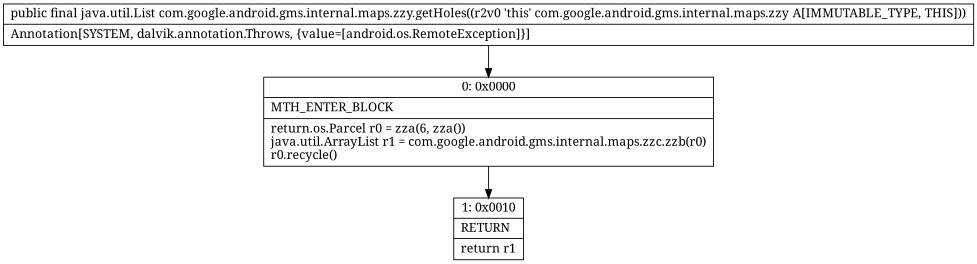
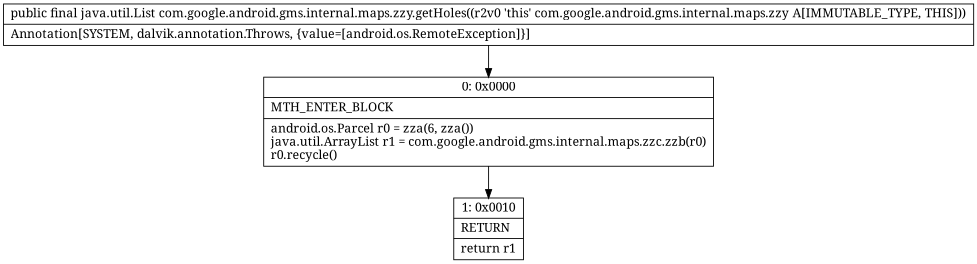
(368, 129) -> (372, 129)
